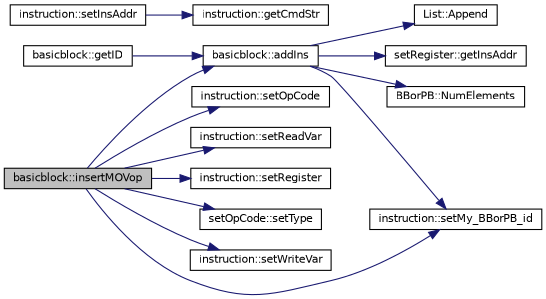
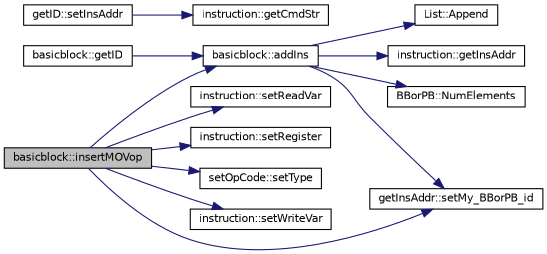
(78, 15) -> (78, 15)
(456, 56) -> (456, 56)
(261, 97) -> none
(456, 219) -> (456, 199)
